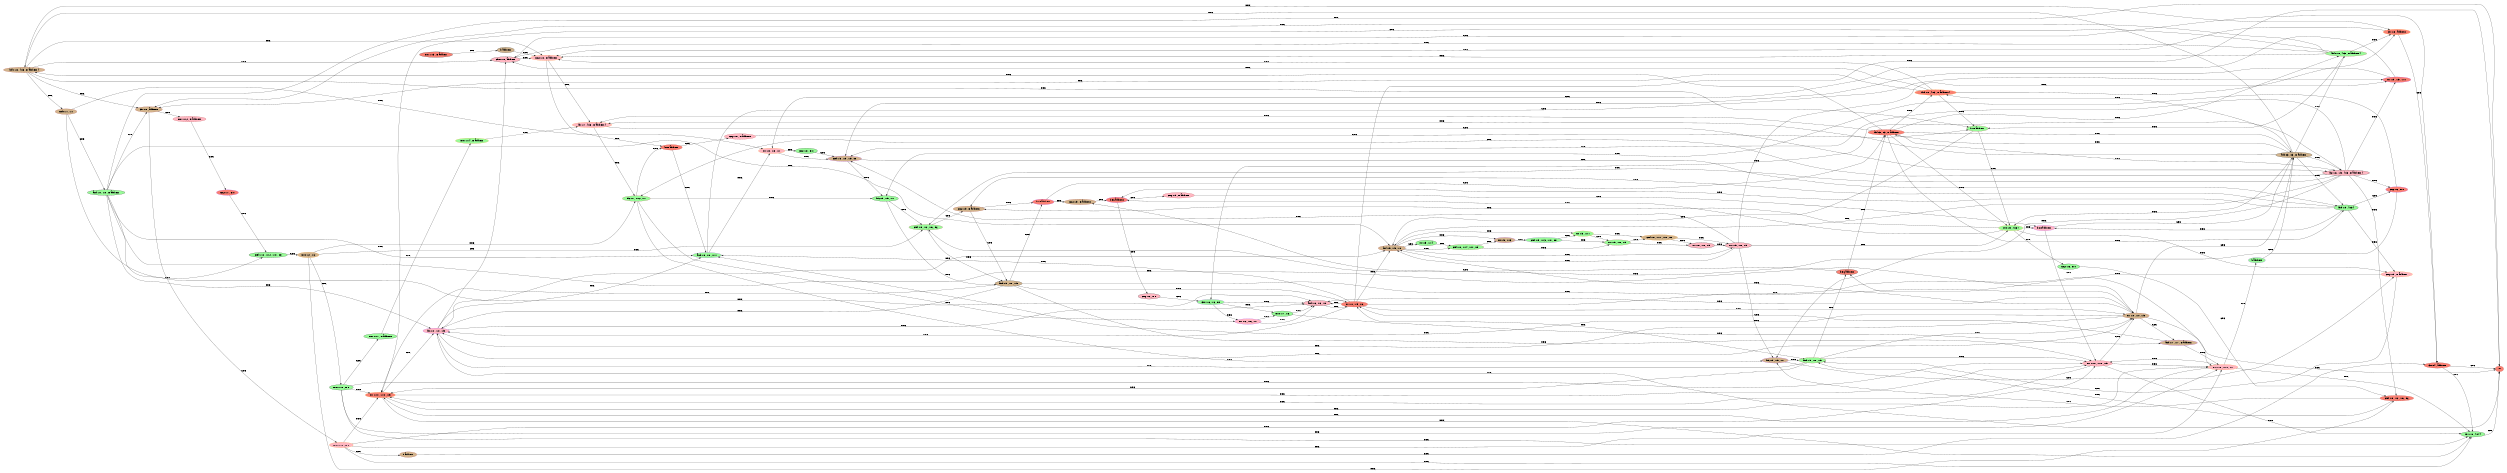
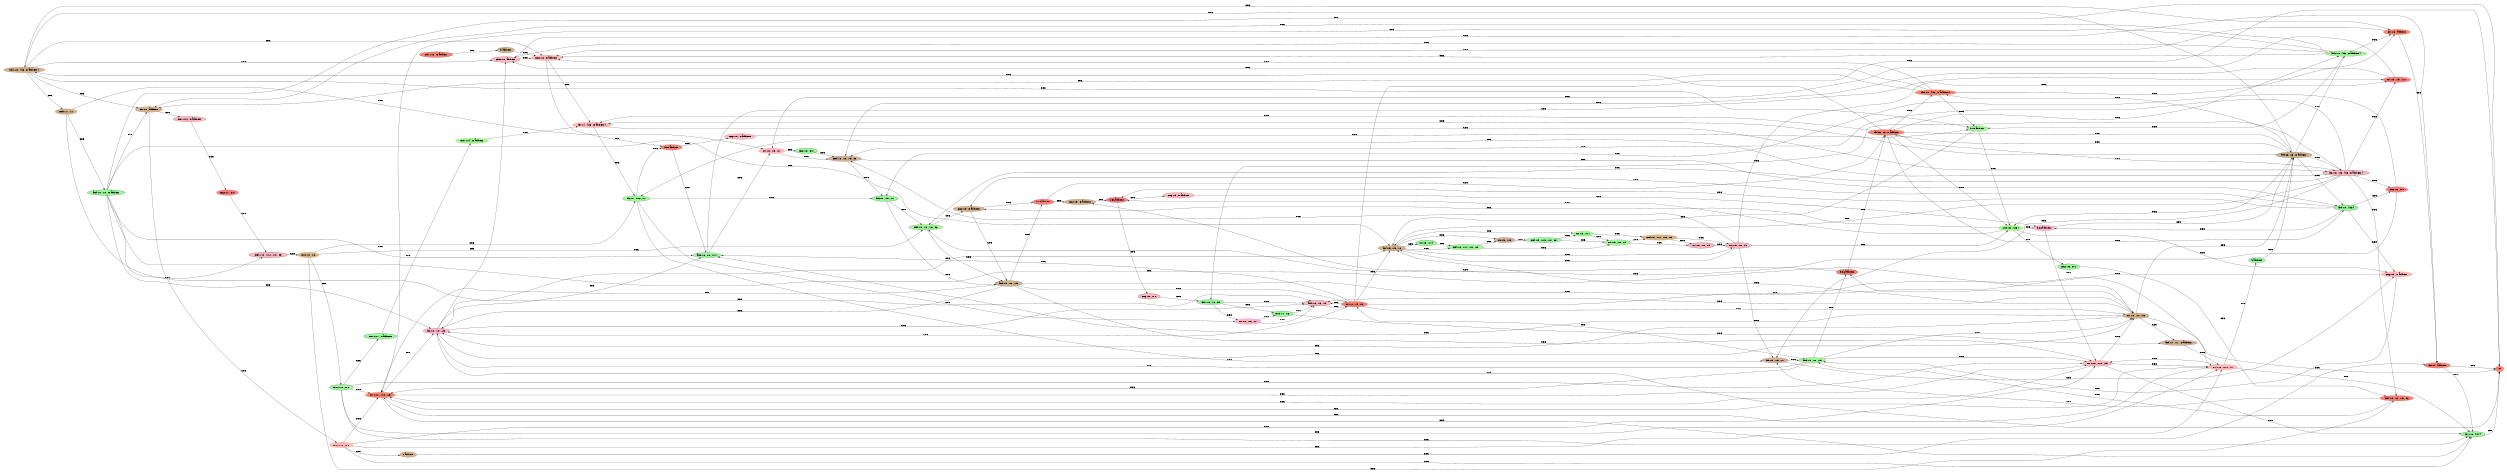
(268, 255) -> (268, 255)
(1763, 316) -> none
